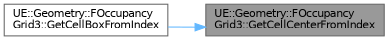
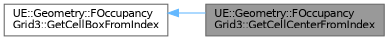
(181, 27) -> (192, 13)
